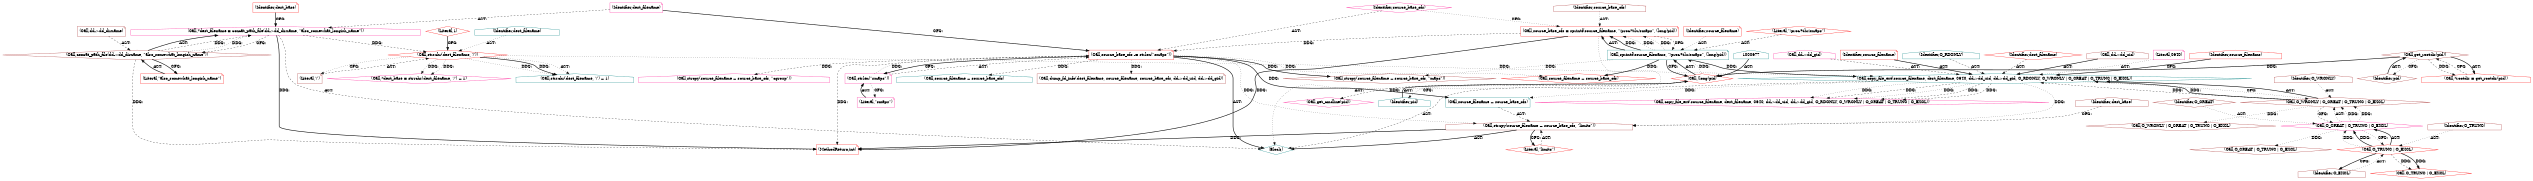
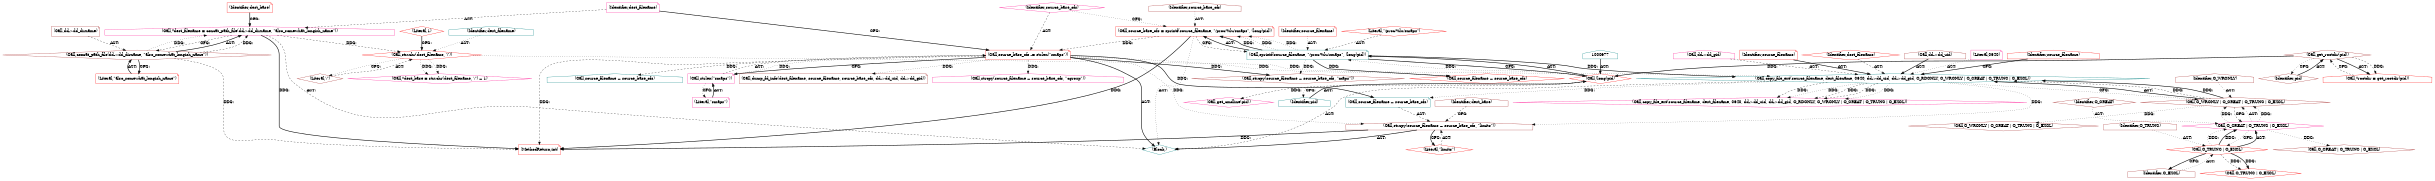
(1941, 55) -> none
(310, 79) -> (320, 79)
(575, 79) -> none
